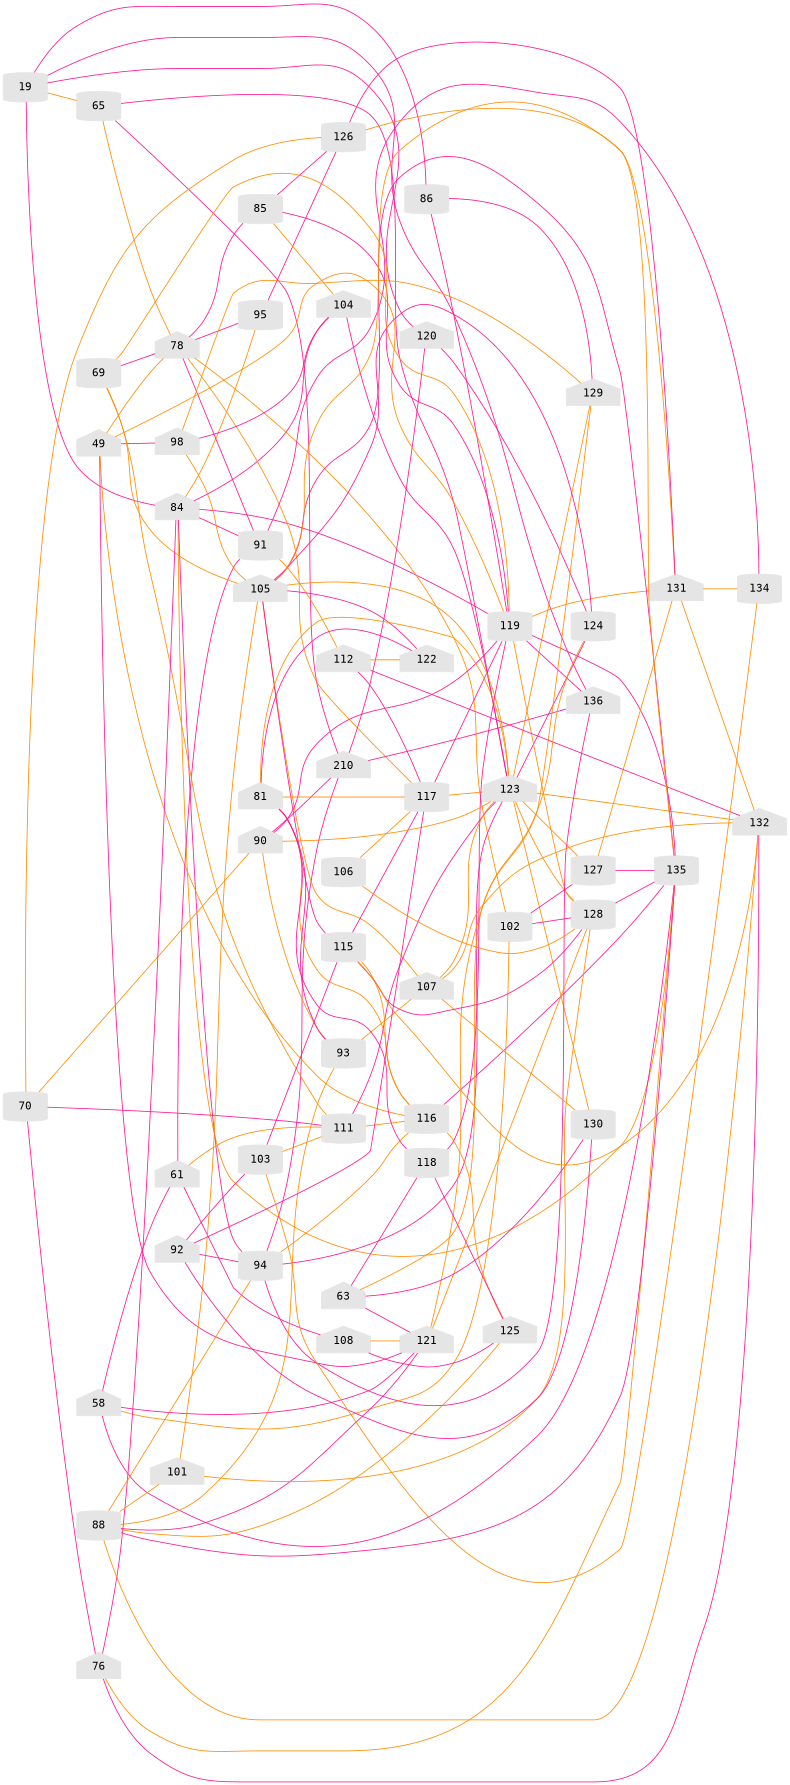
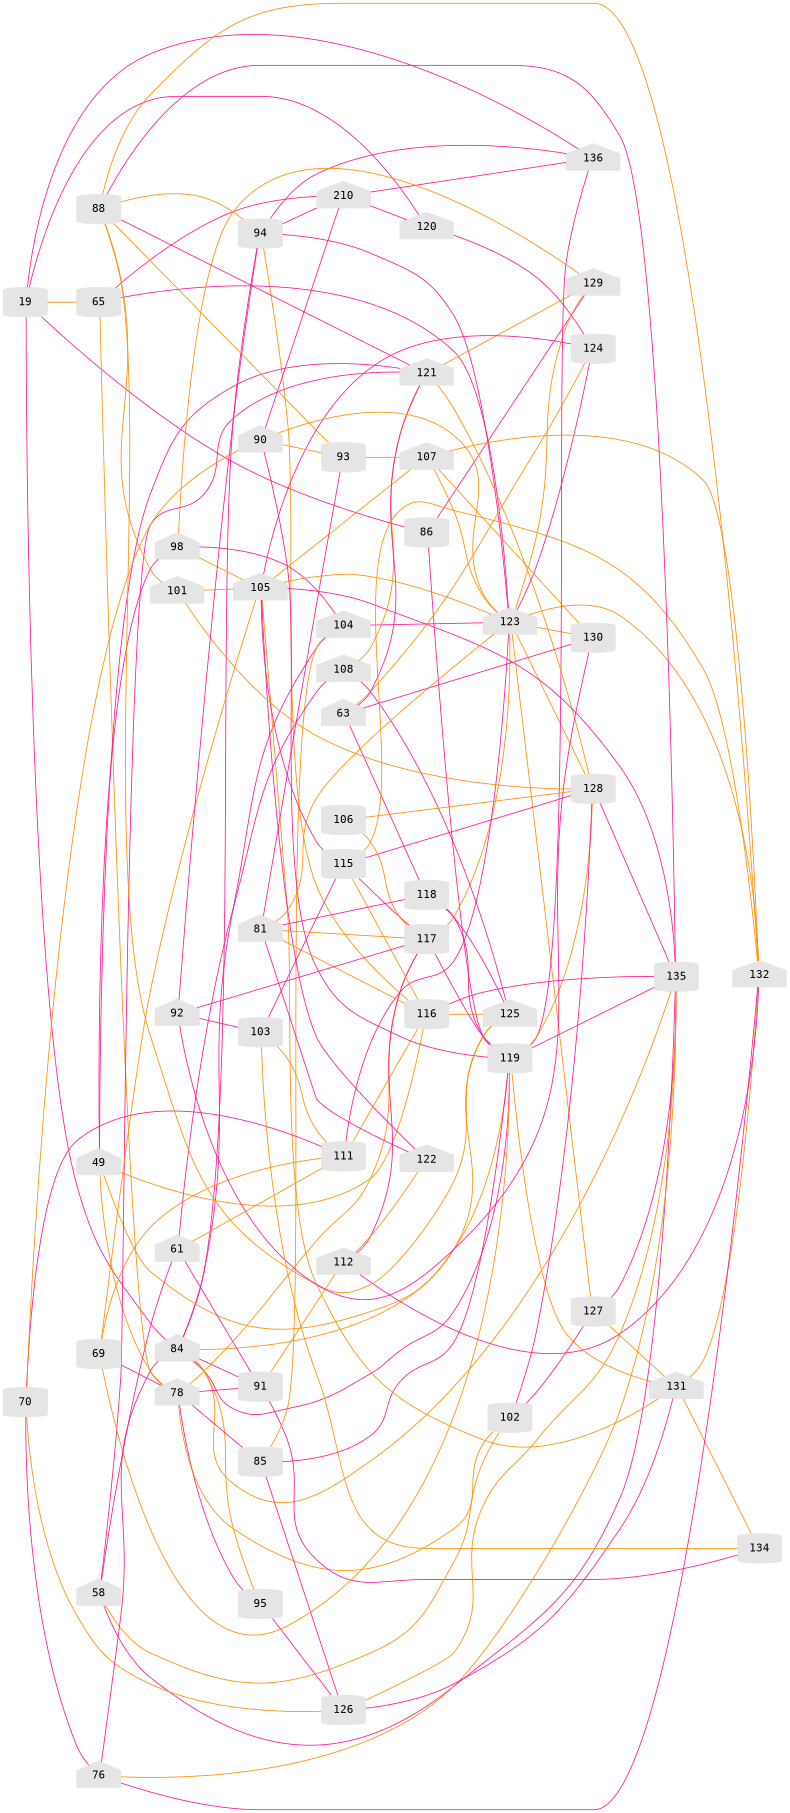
none -> (376, 1315)
